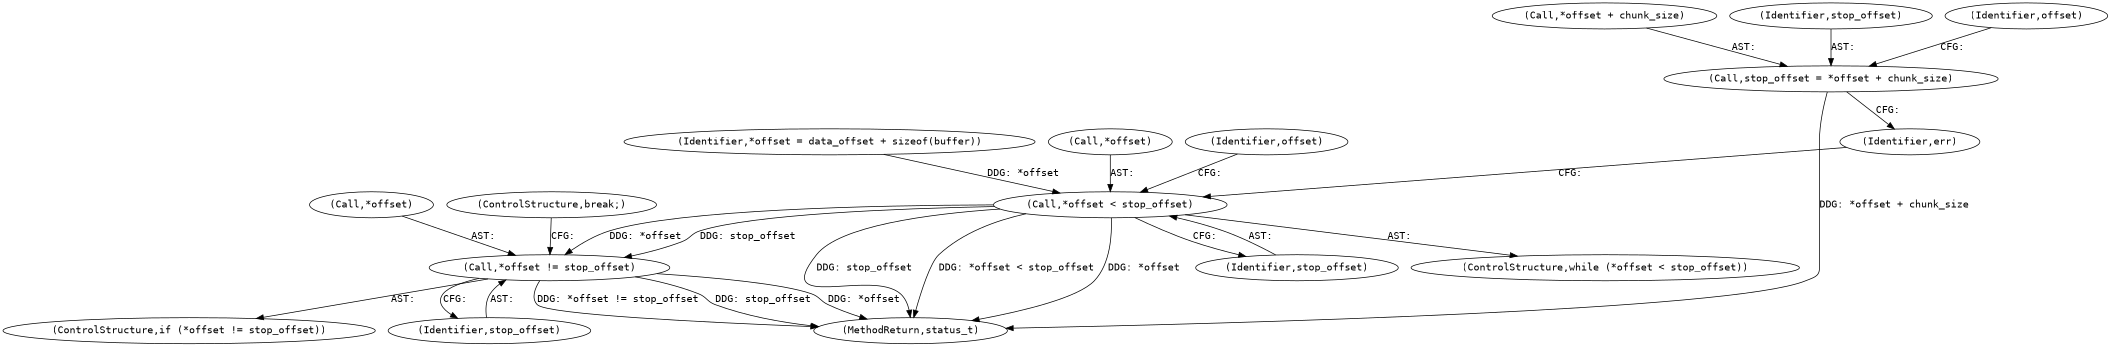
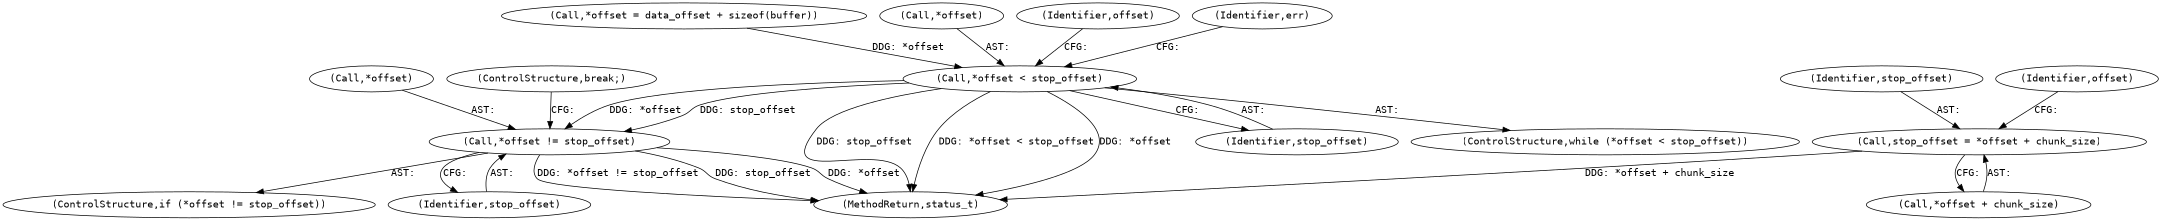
(1868, 108) -> (1956, 170)
(830, 142) -> (684, 16)
